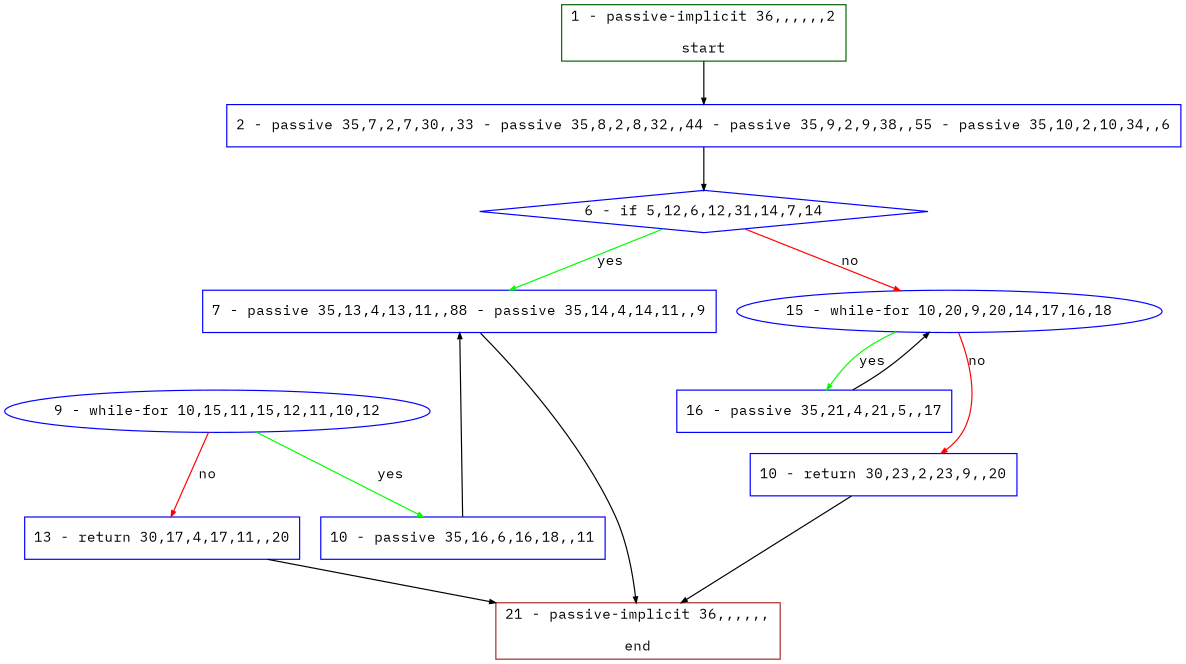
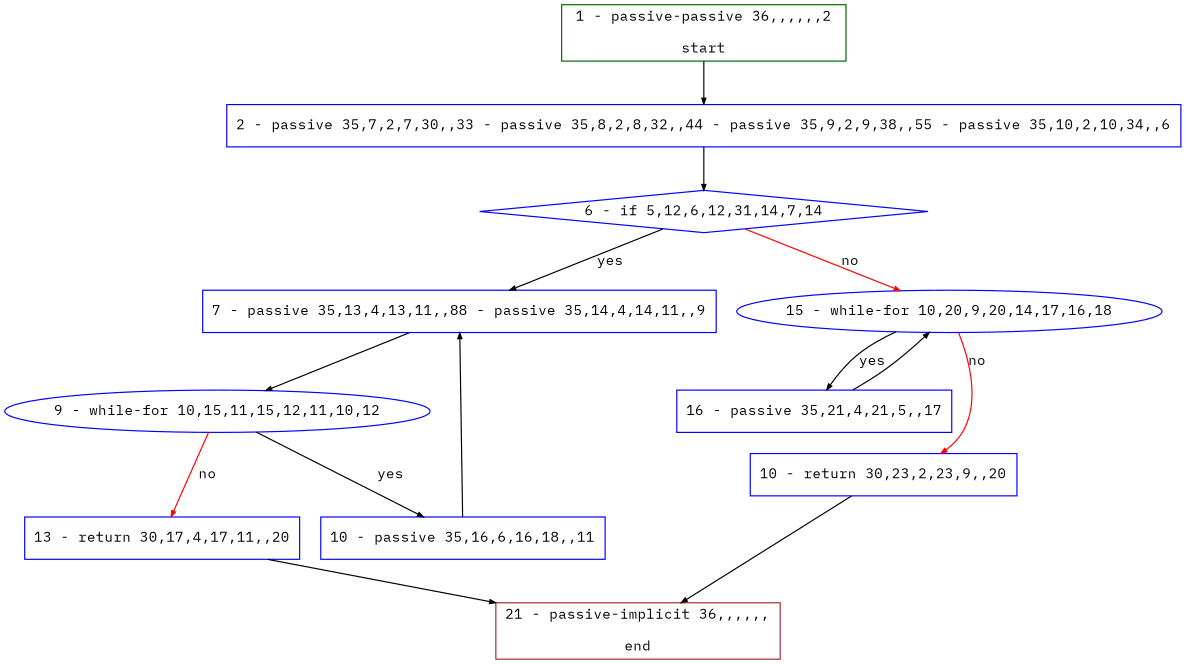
(704, 33) -> (704, 33)
(589, 258) -> (589, 258)
(859, 353) -> (859, 353)
(579, 453) -> (340, 361)
(337, 473) -> (337, 473)
